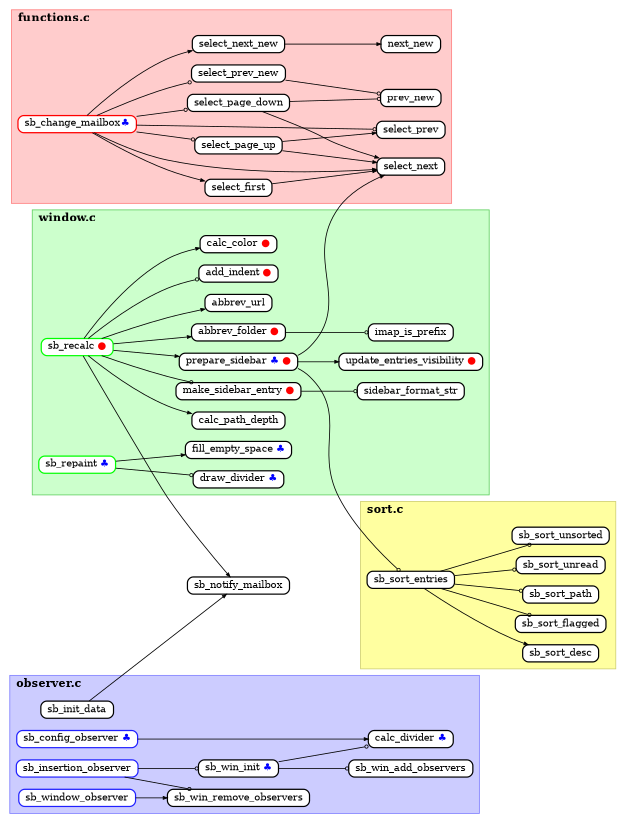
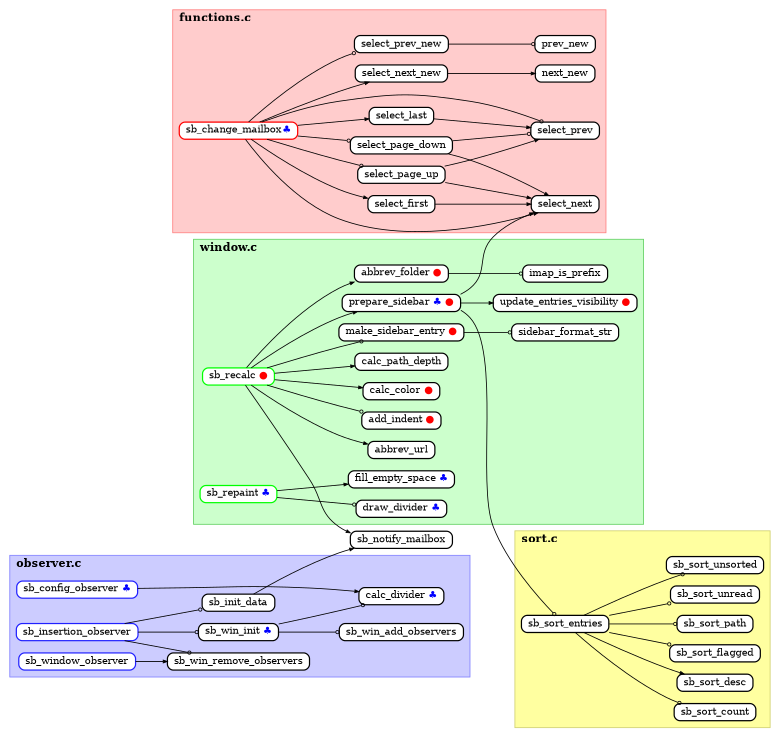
(333, 100) -> (490, 137)
none -> (401, 116)
none -> (162, 617)
none -> (715, 712)
